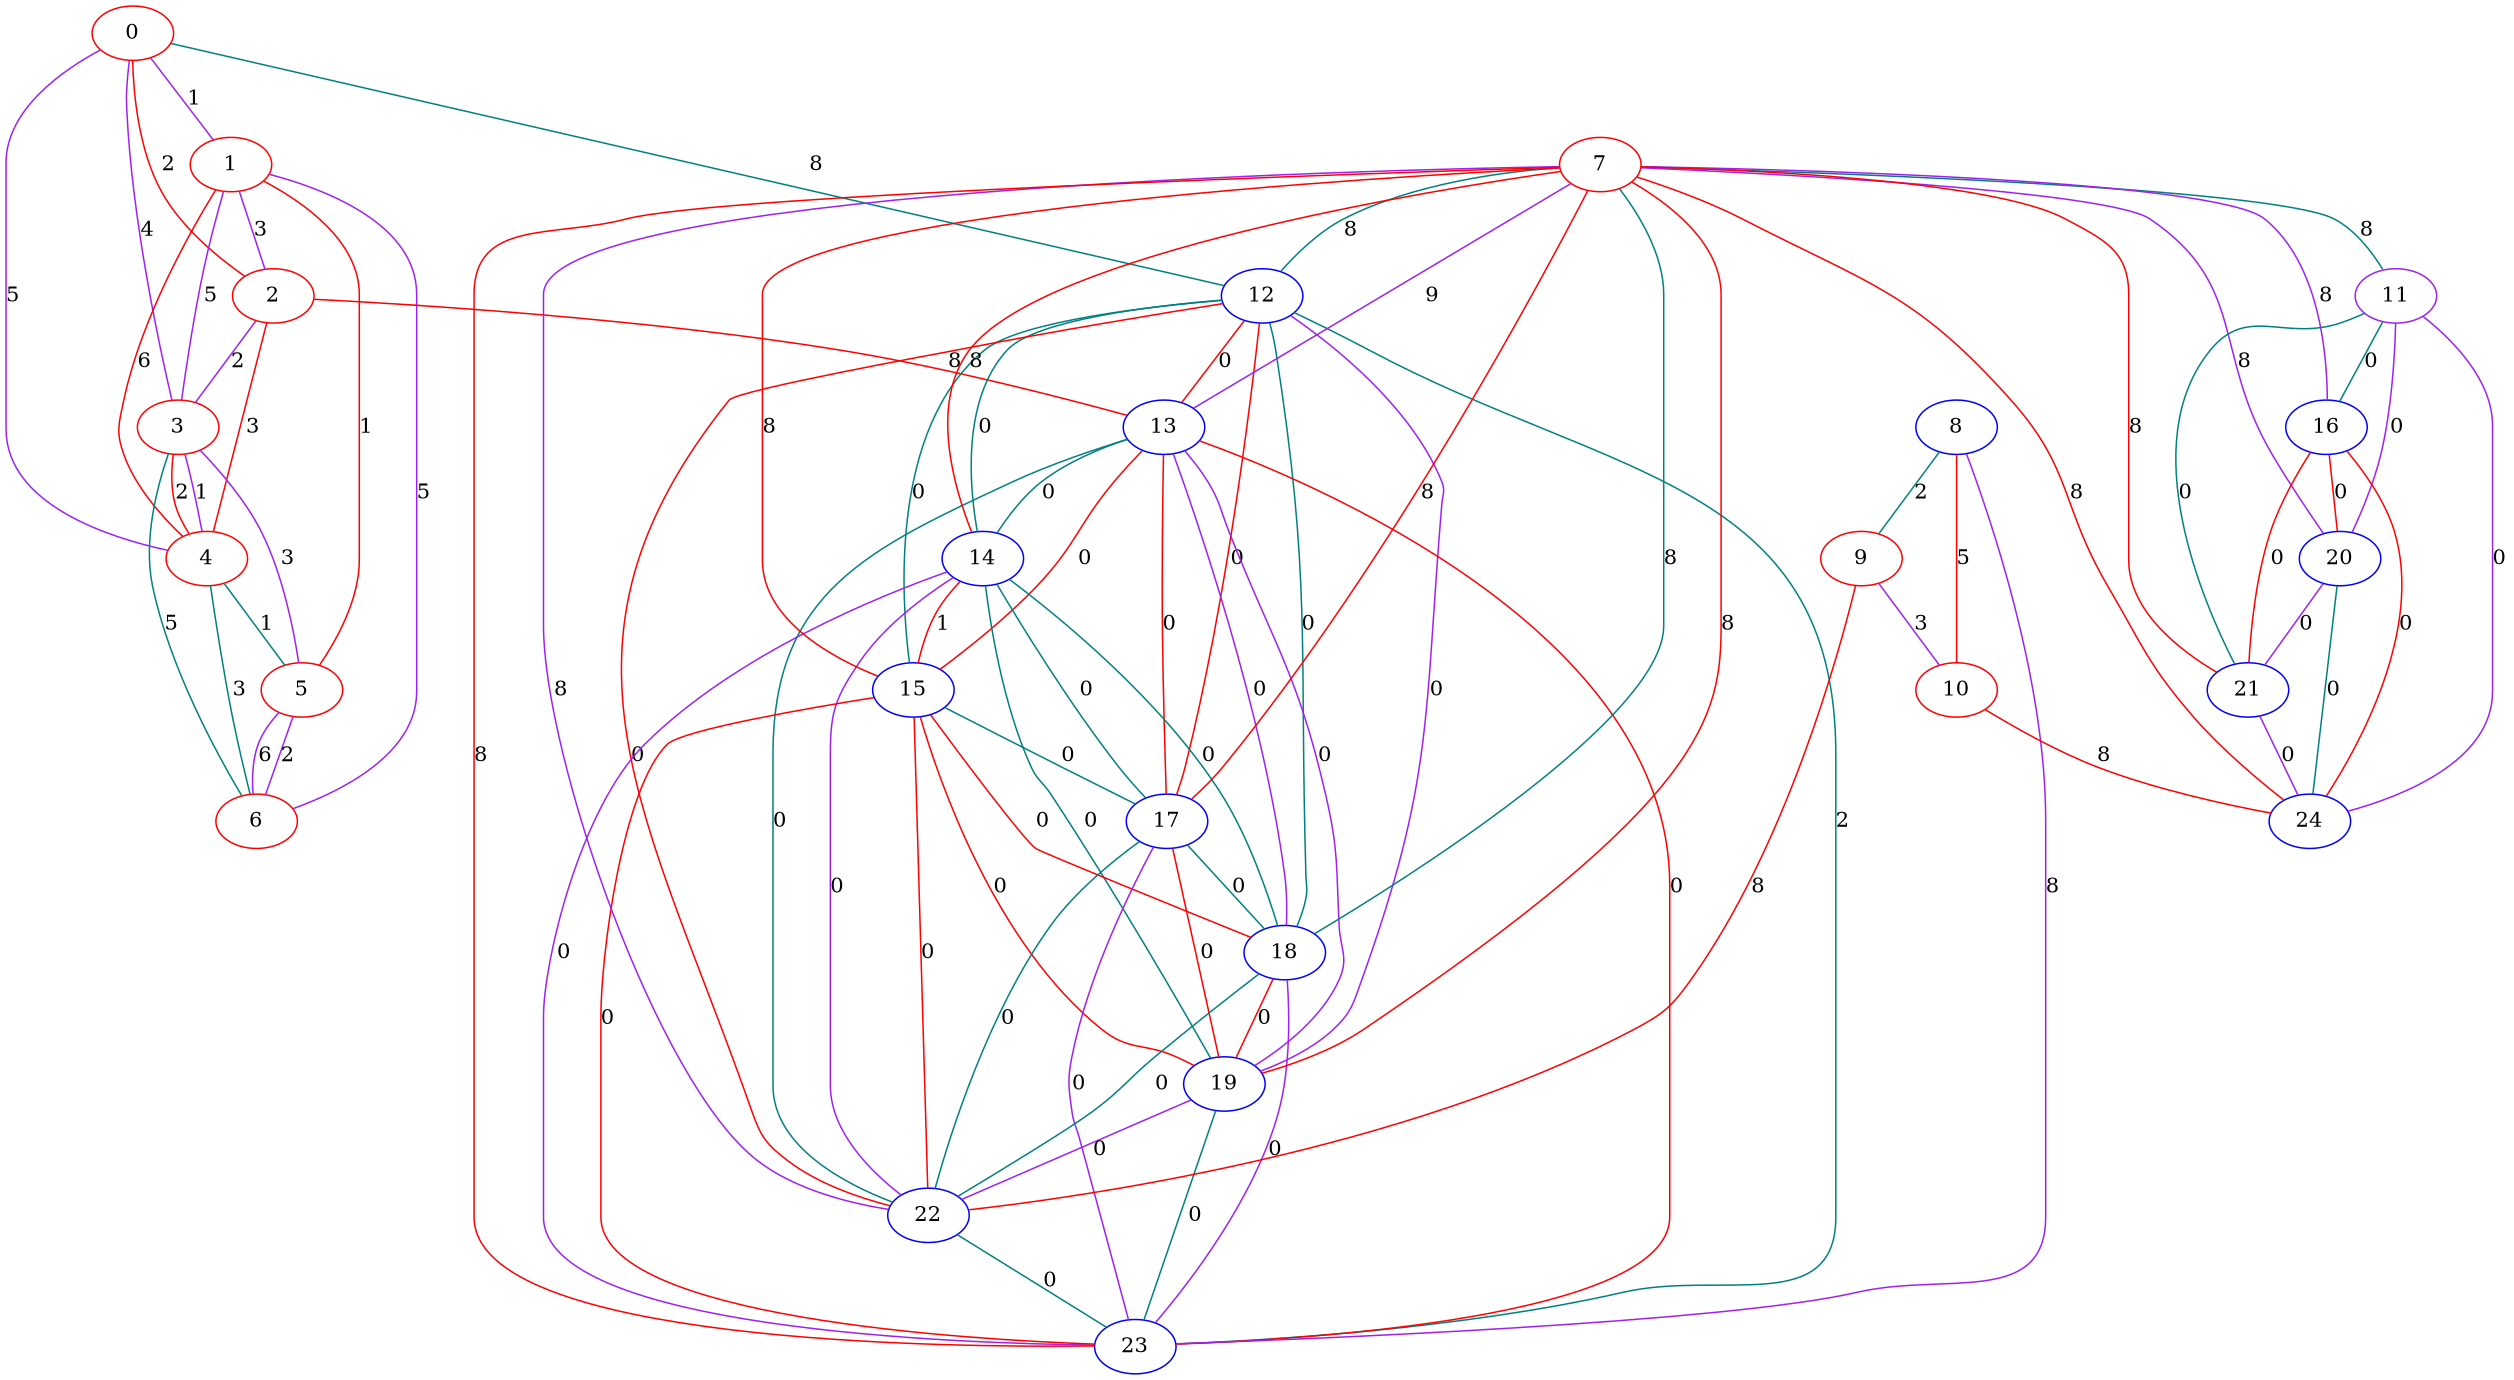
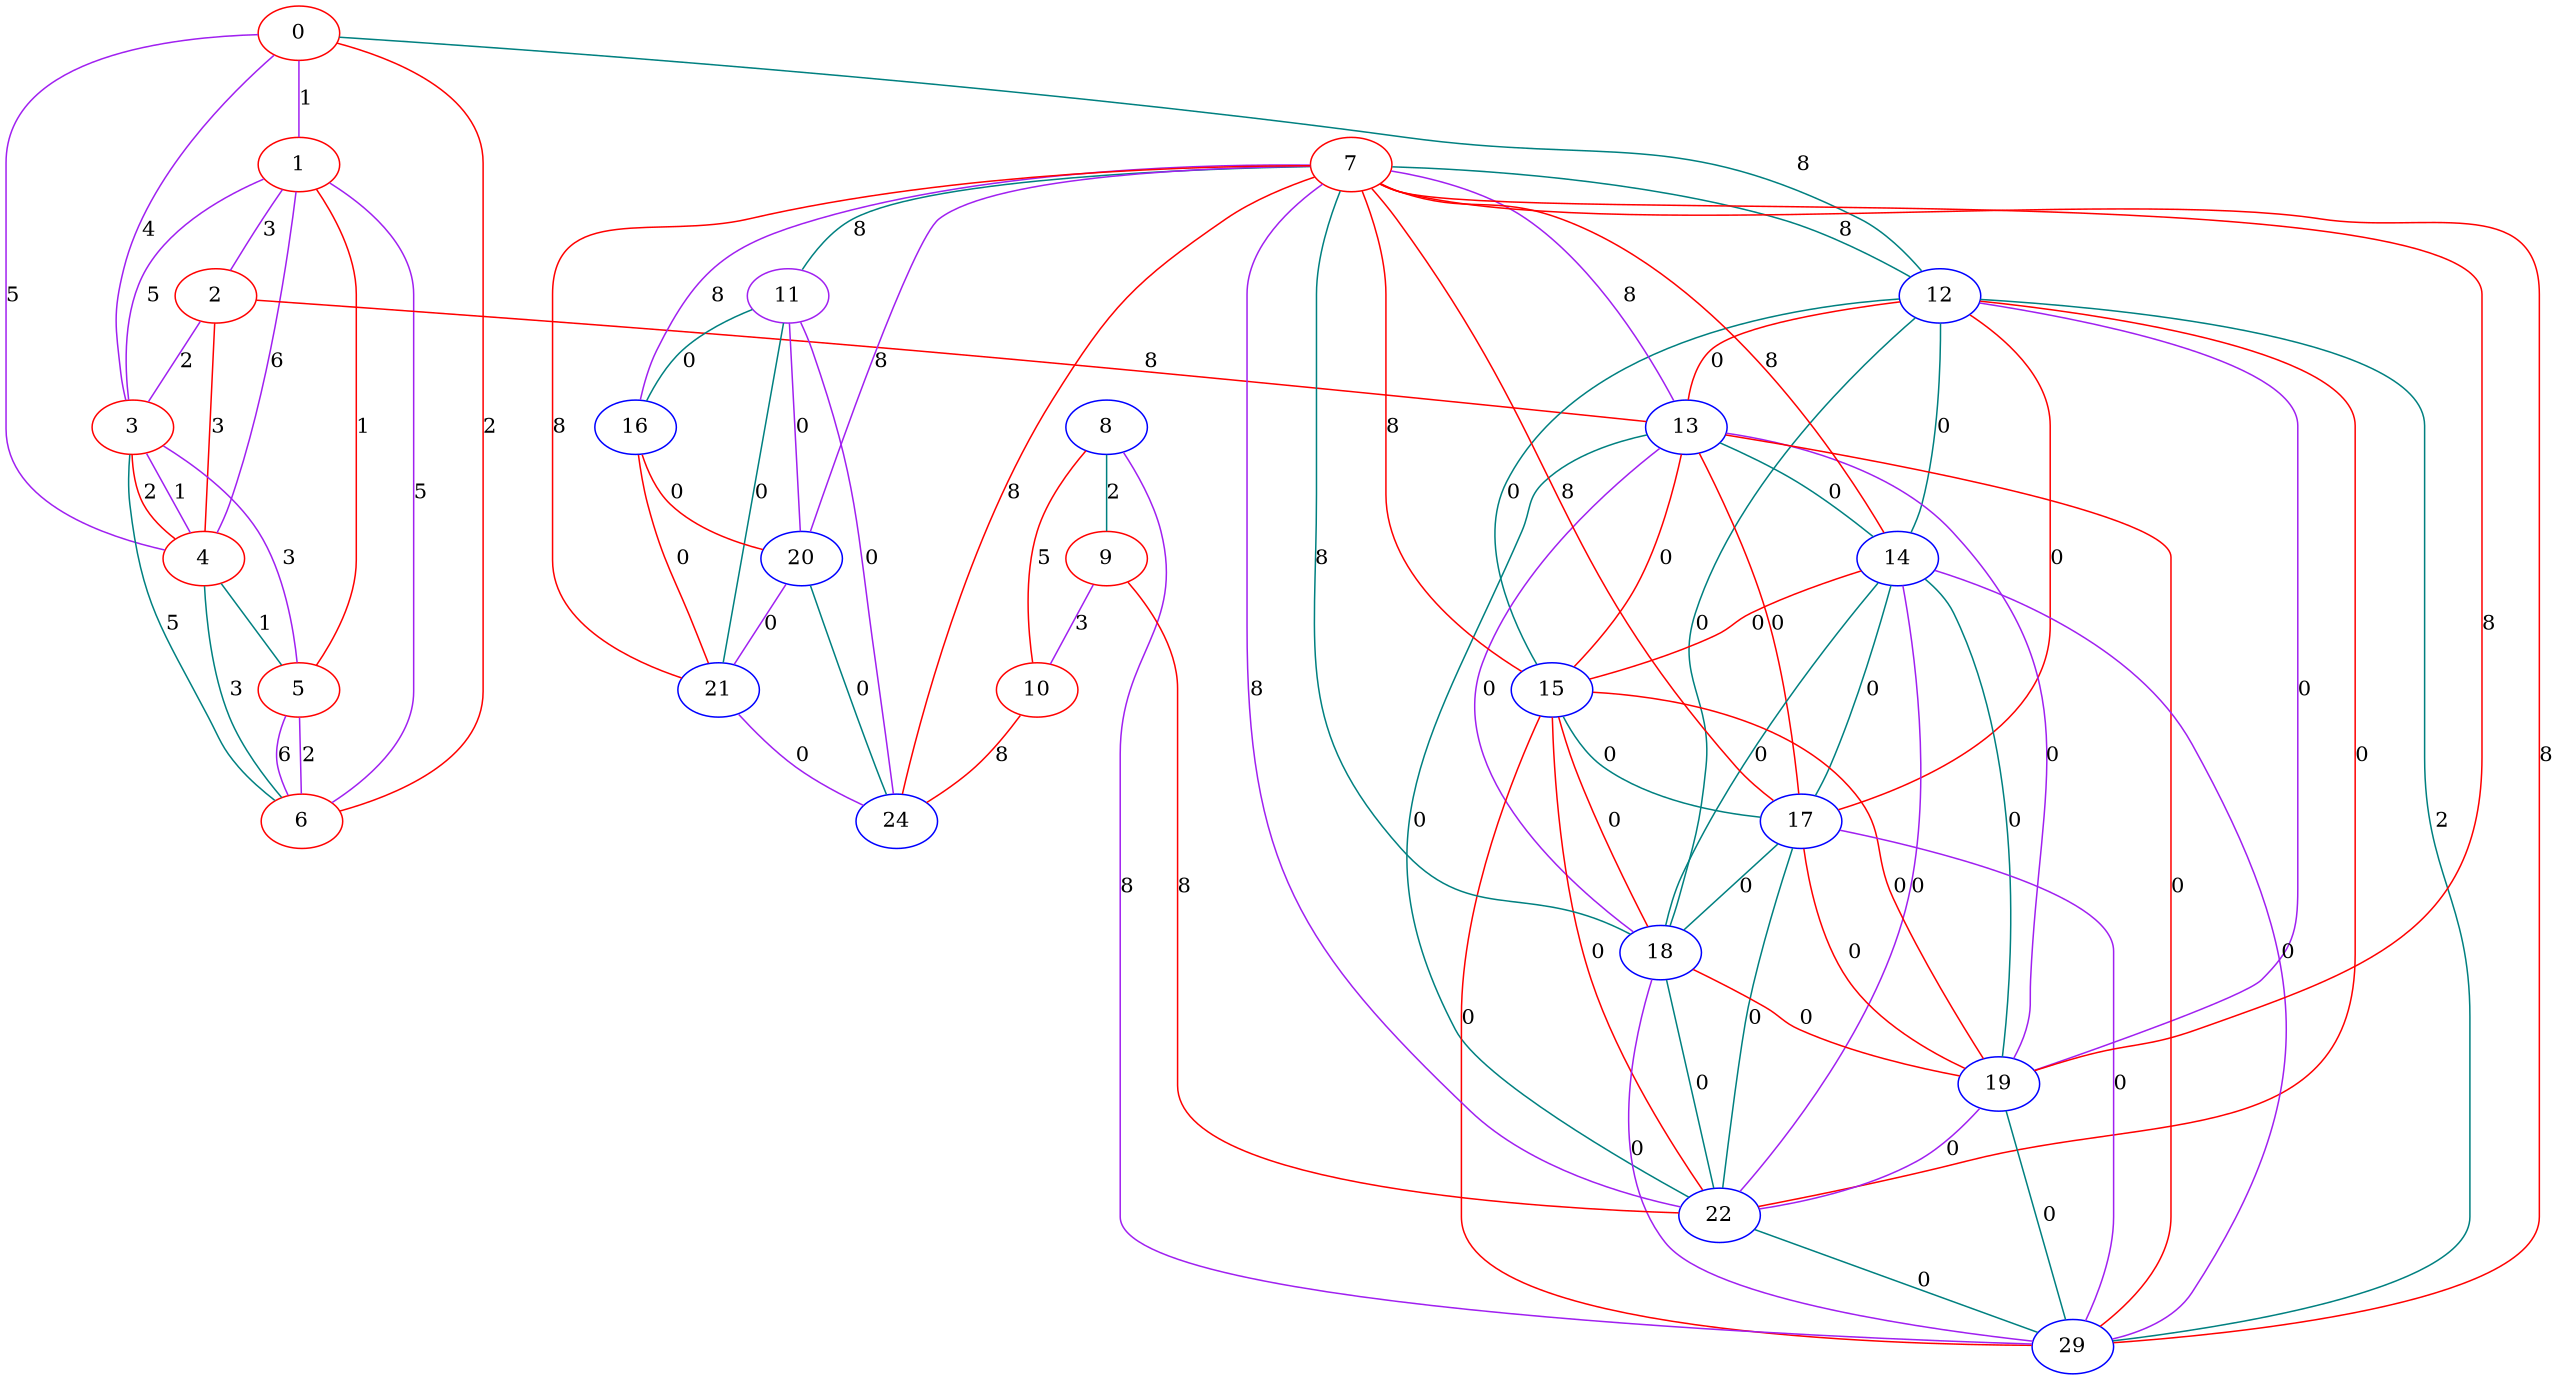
(158, 185) -> (483, 426)
(1433, 296) -> (1630, 296)
(133, 365) -> (267, 365)
(944, 624) -> (1759, 624)
(2398, 624) -> none
(1135, 1347) -> (2073, 1347)
